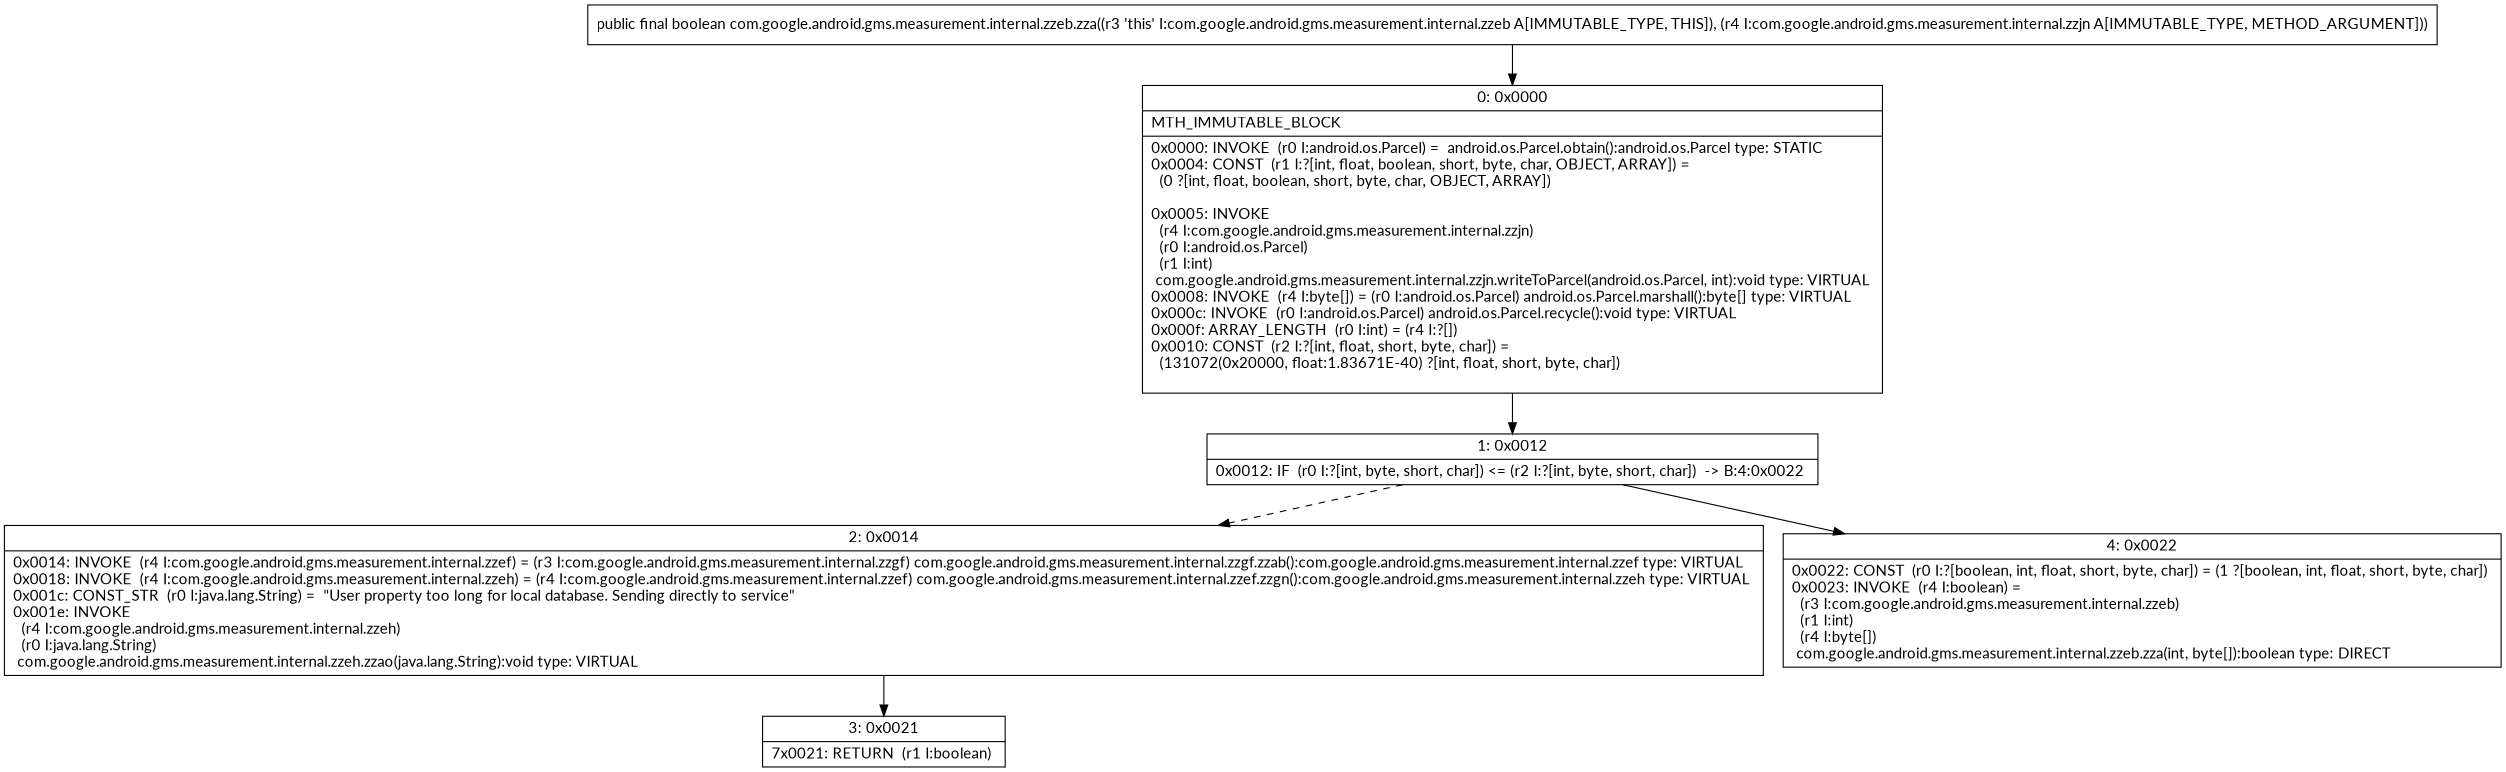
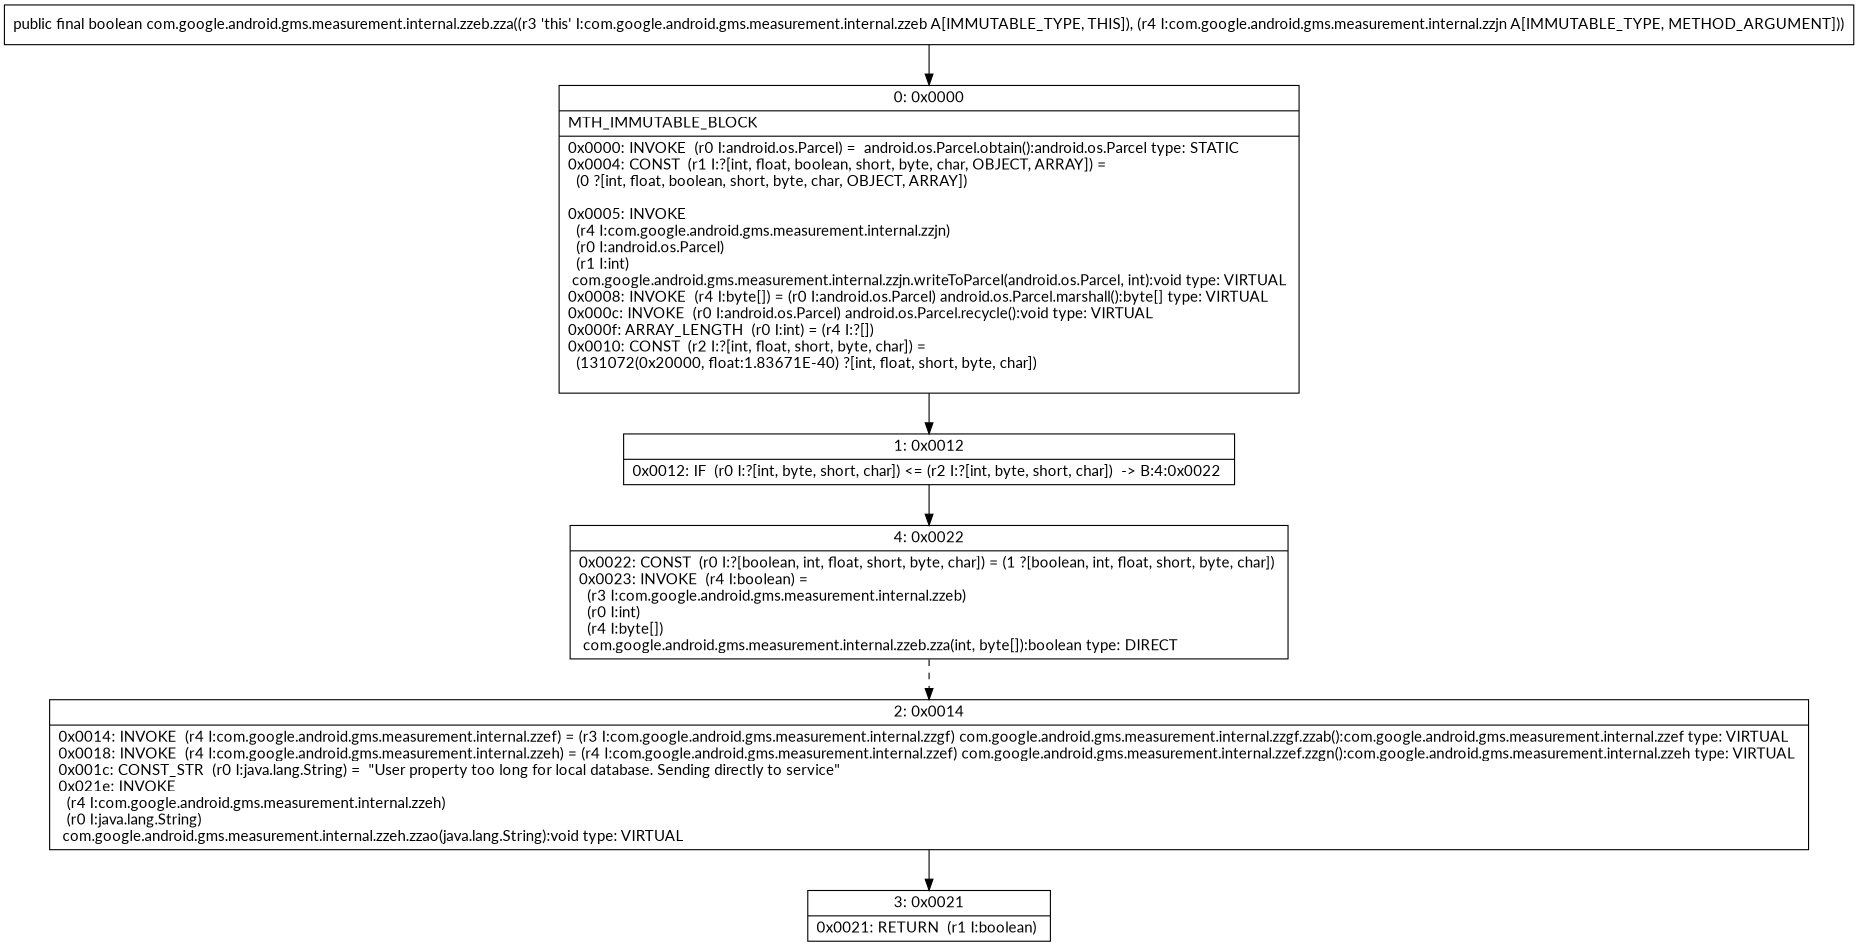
(1316, 504) -> (929, 674)
(77, 613) -> (122, 787)
(1823, 621) -> (610, 613)
(884, 754) -> (929, 928)
